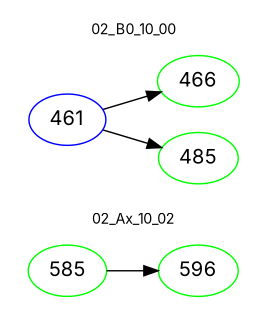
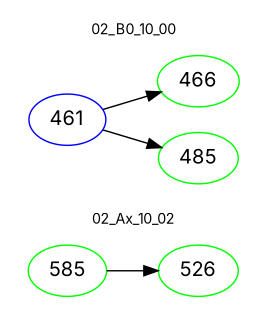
(198, 271) -> (198, 271)
